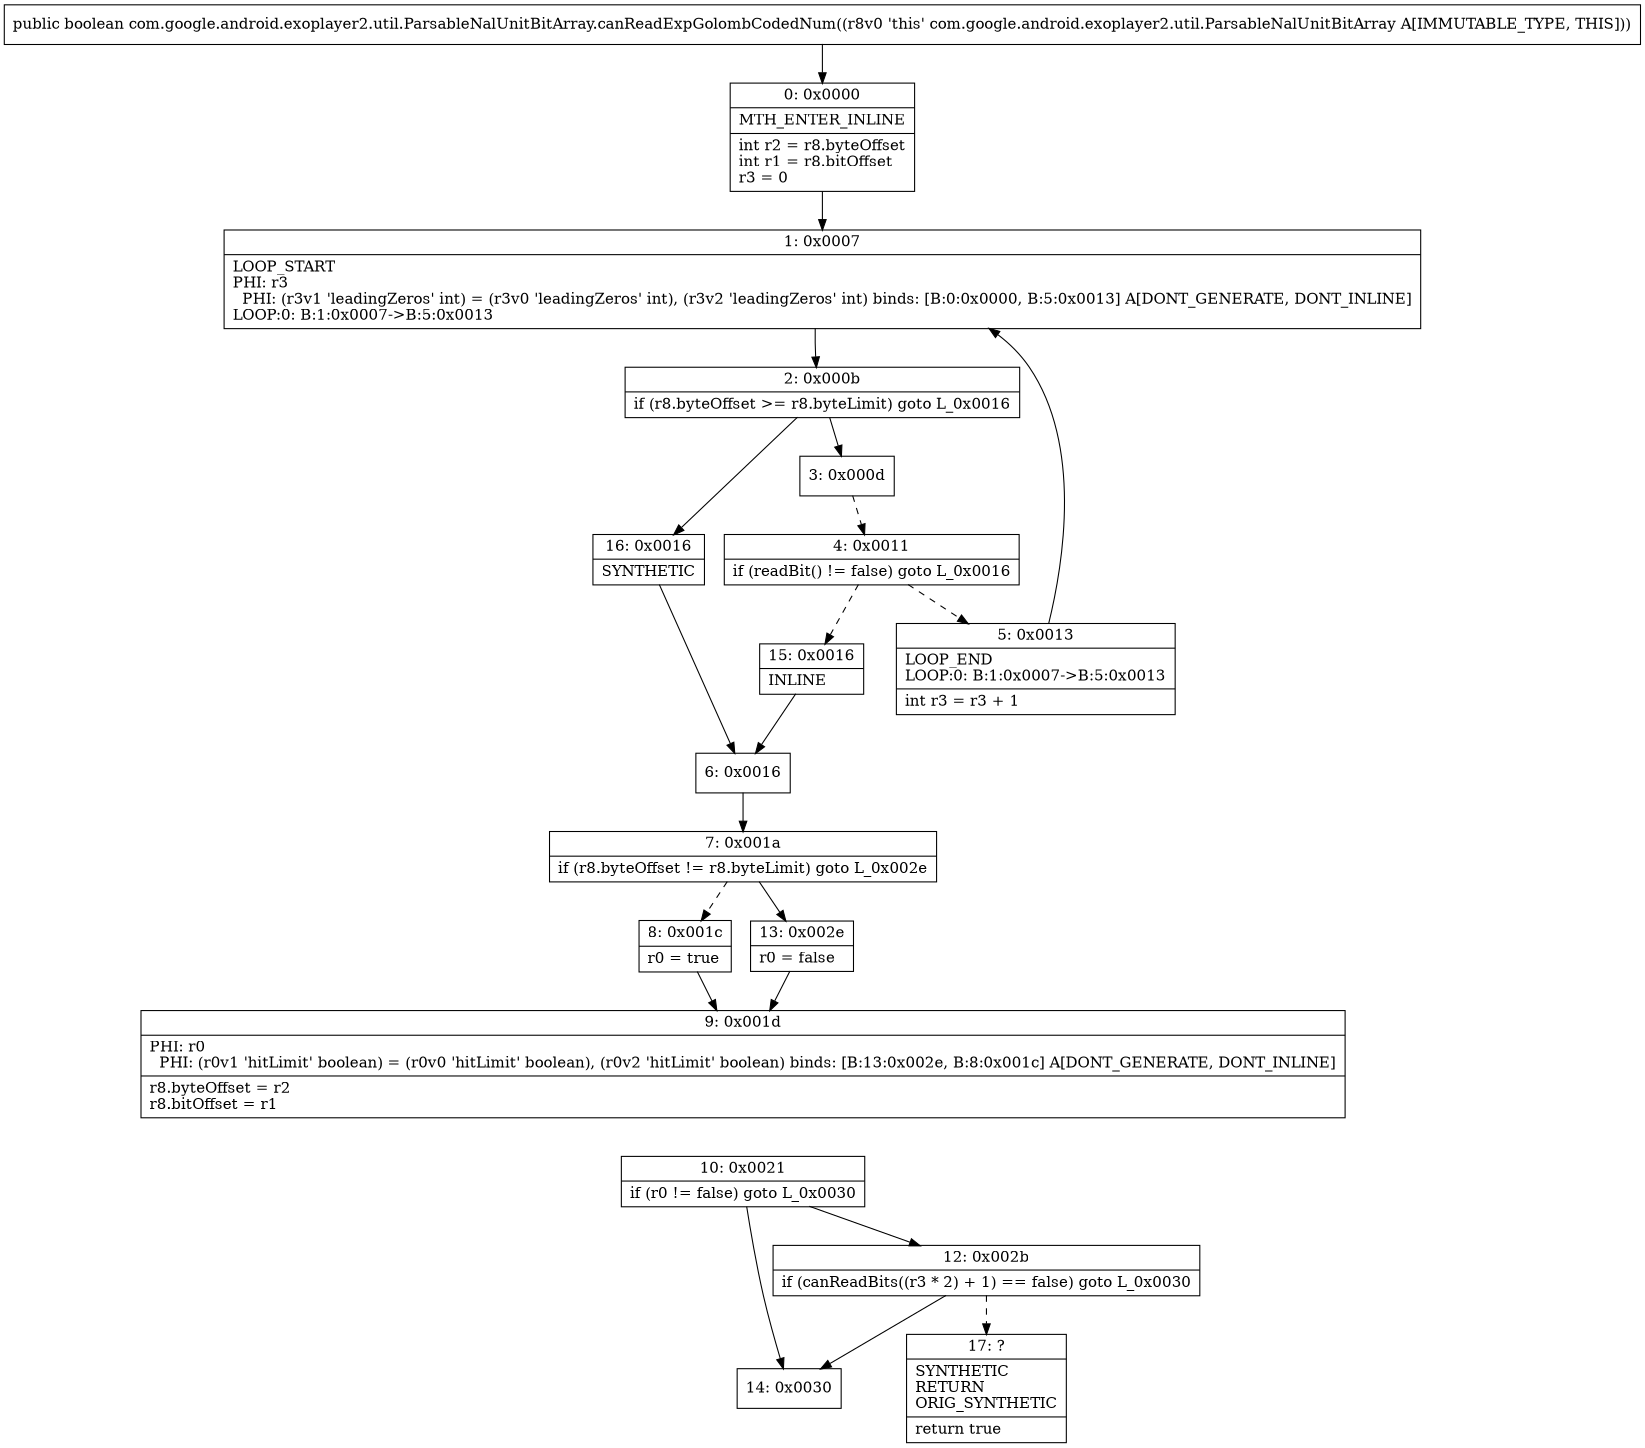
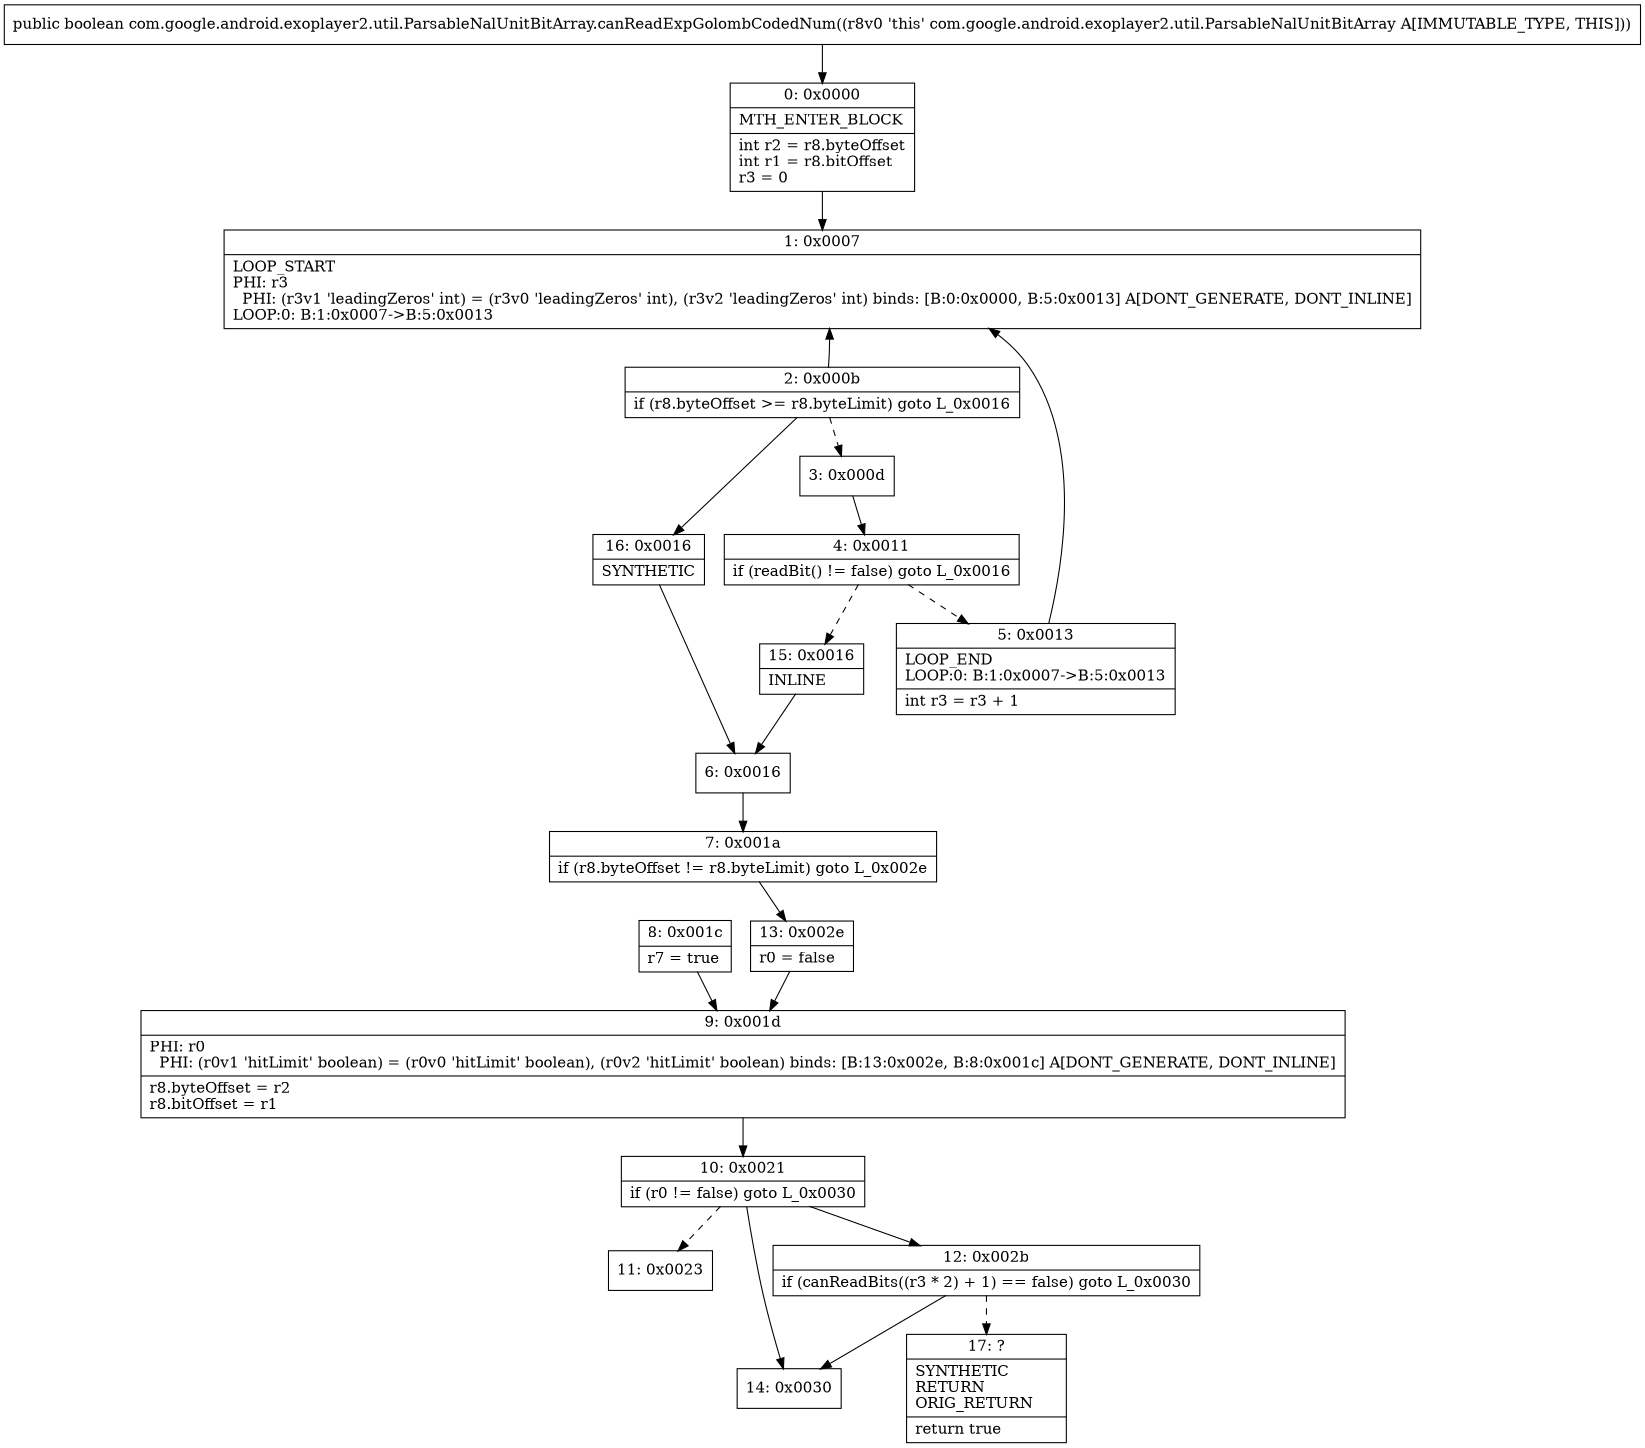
(822, 120) -> (821, 120)
(815, 343) -> (829, 354)
(834, 432) -> (834, 432)
(857, 510) -> (857, 510)
(717, 897) -> none
(684, 959) -> (684, 959)
none -> (743, 1132)
none -> (660, 1271)
(986, 1404) -> (974, 1404)
